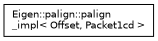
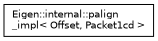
(79, 20) -> (79, 20)
